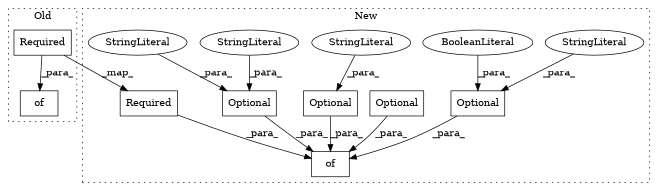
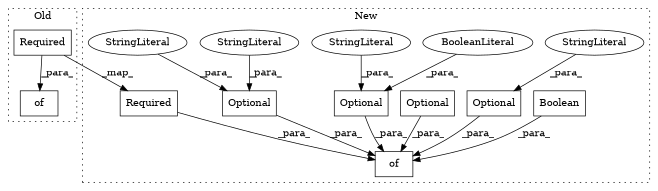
none -> (560, 103)
